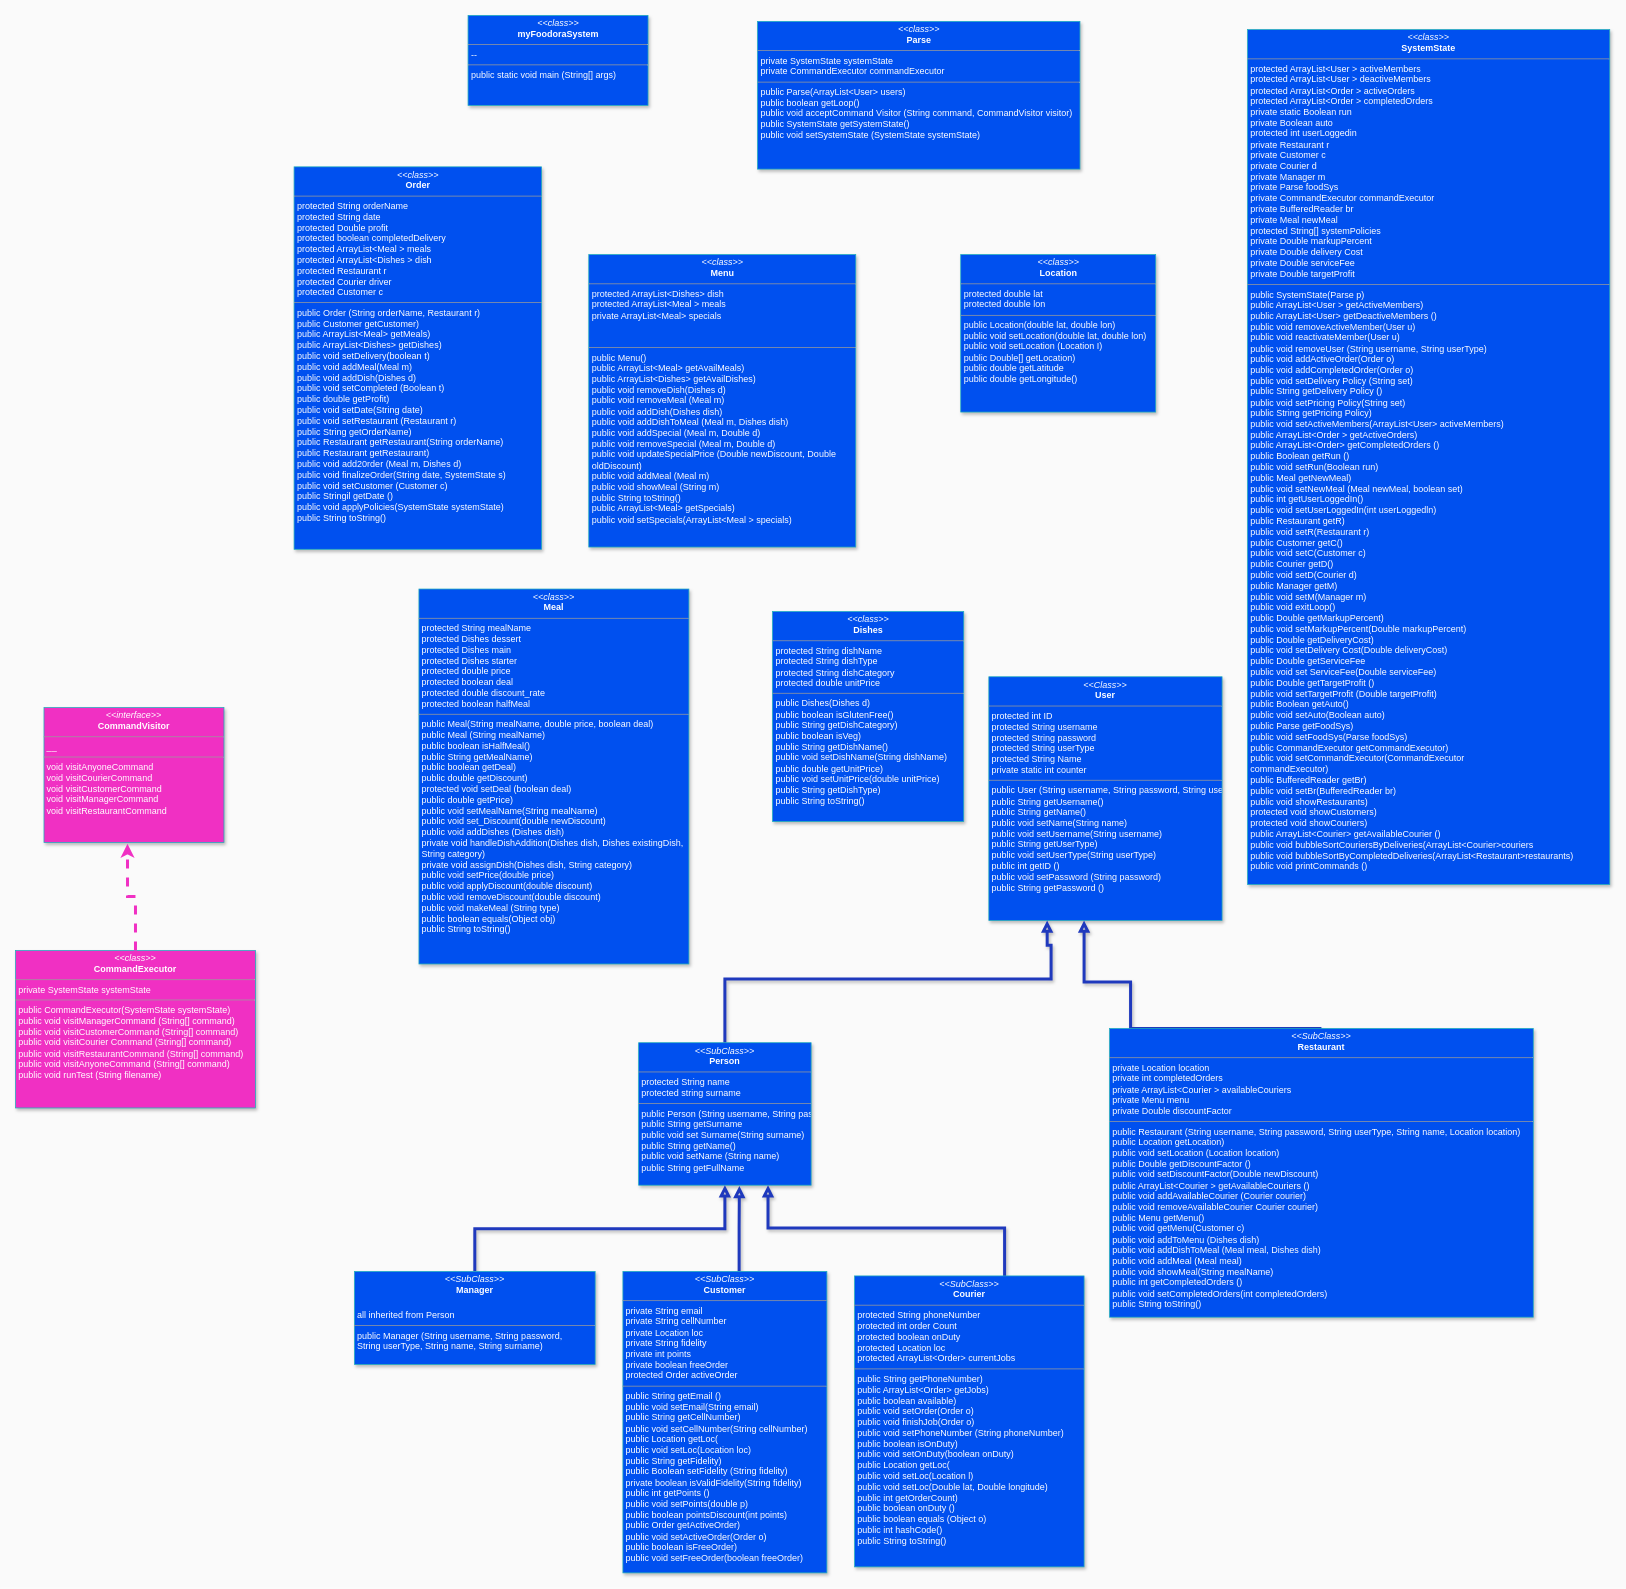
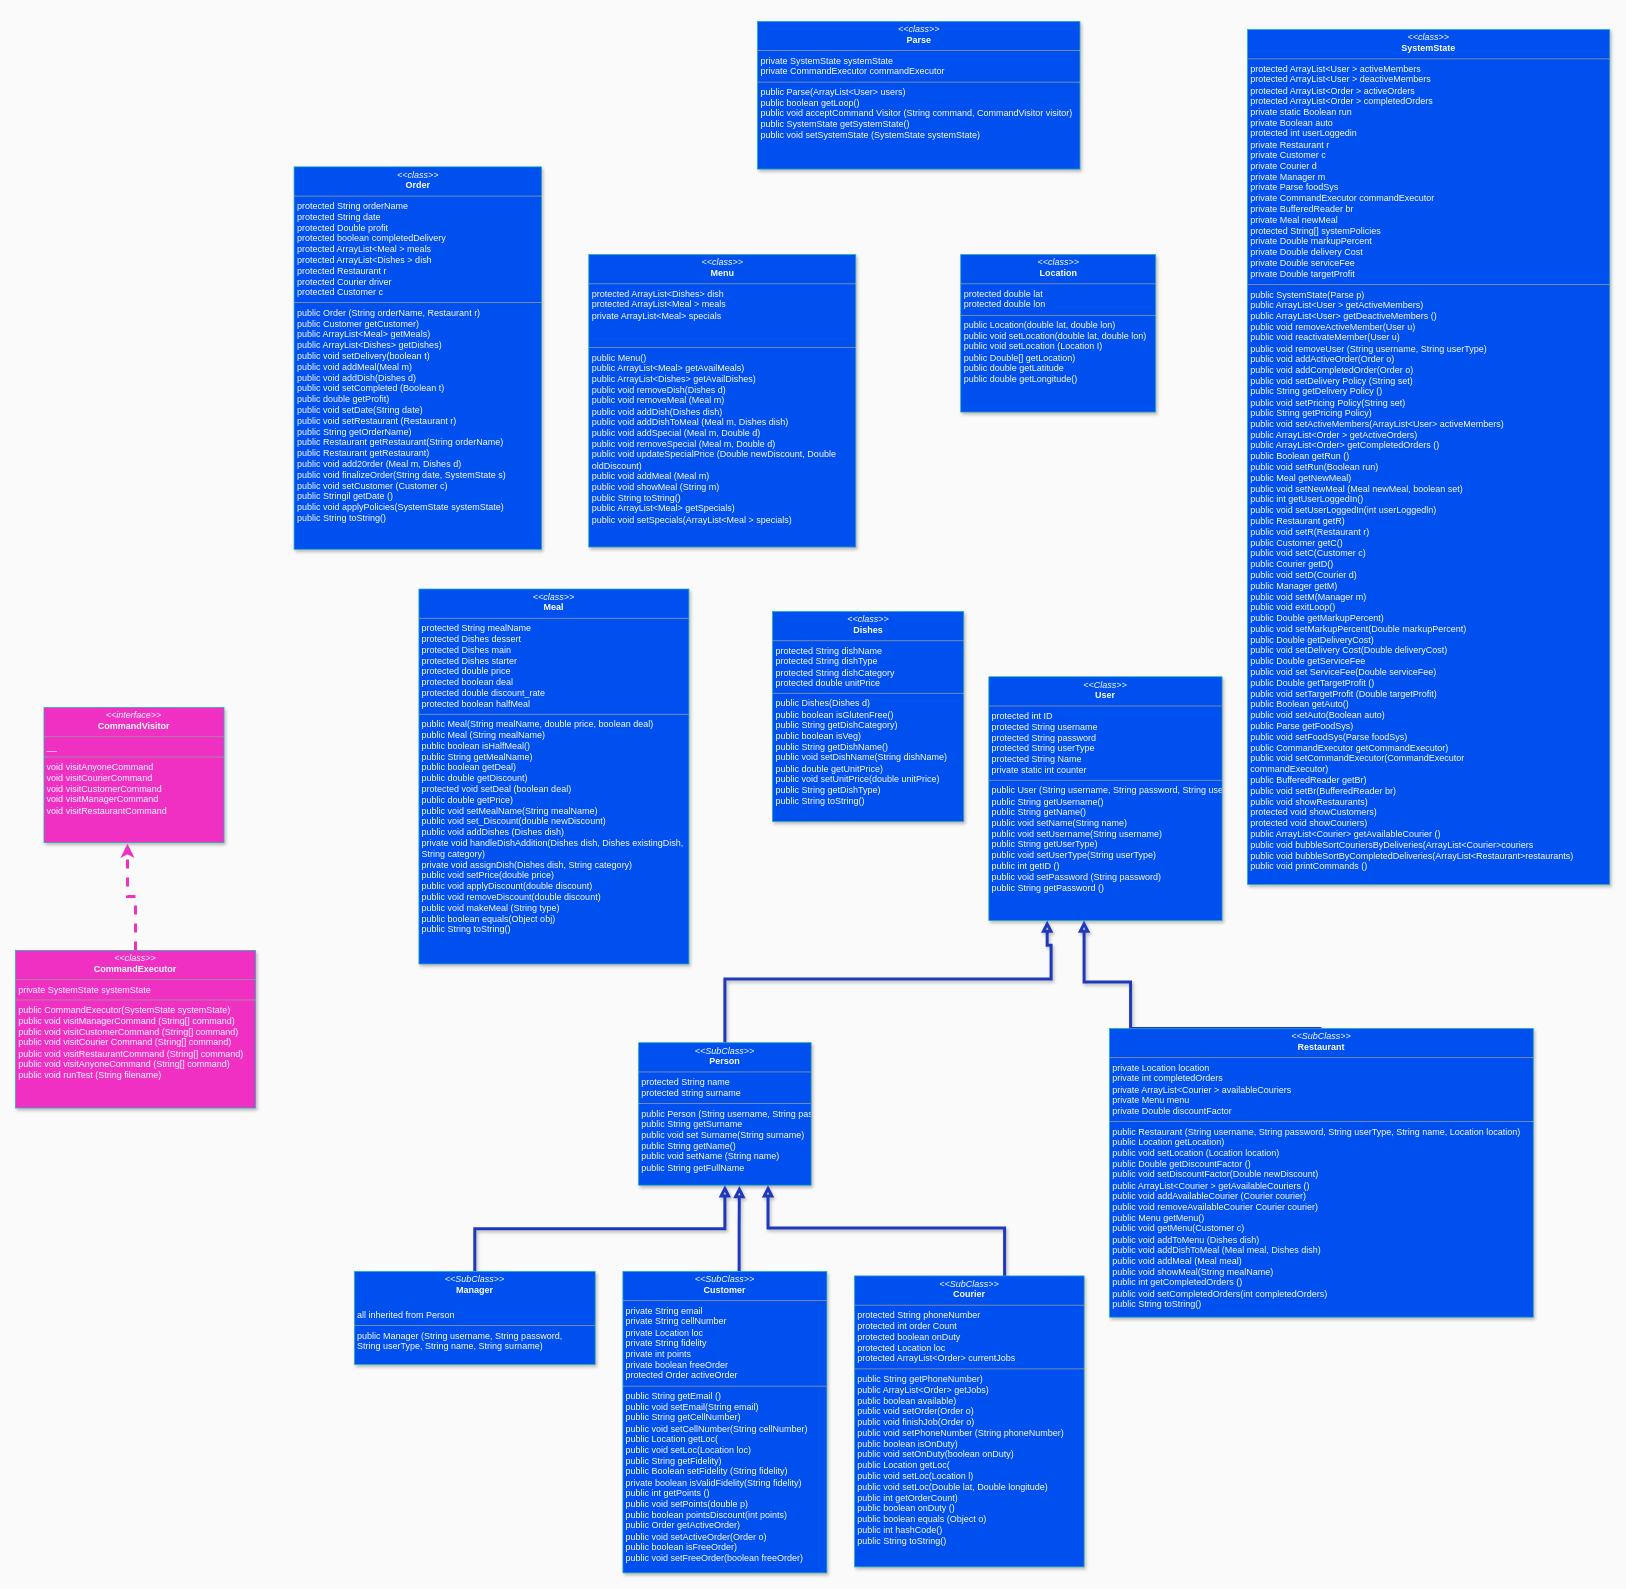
(558, 60) -> none
